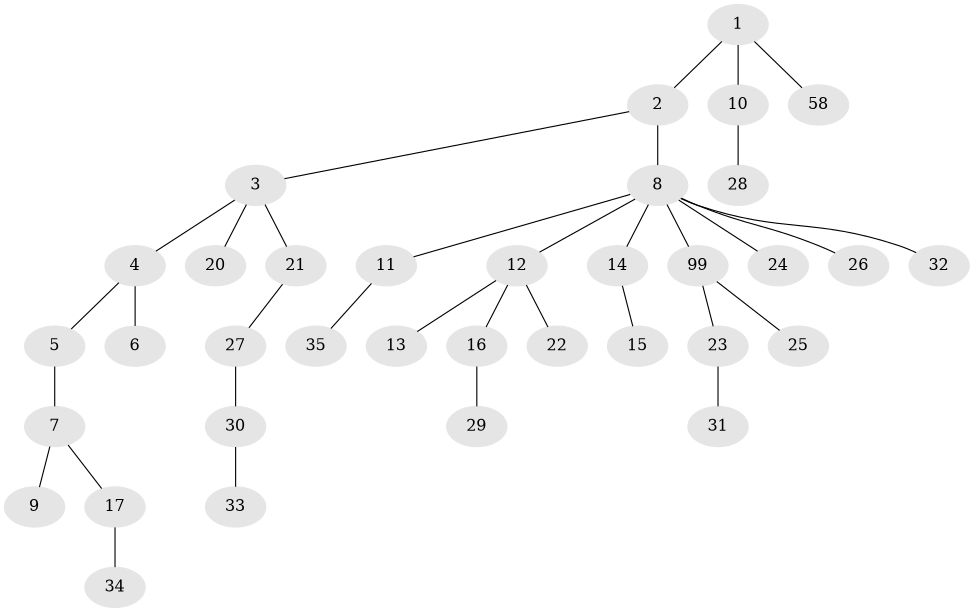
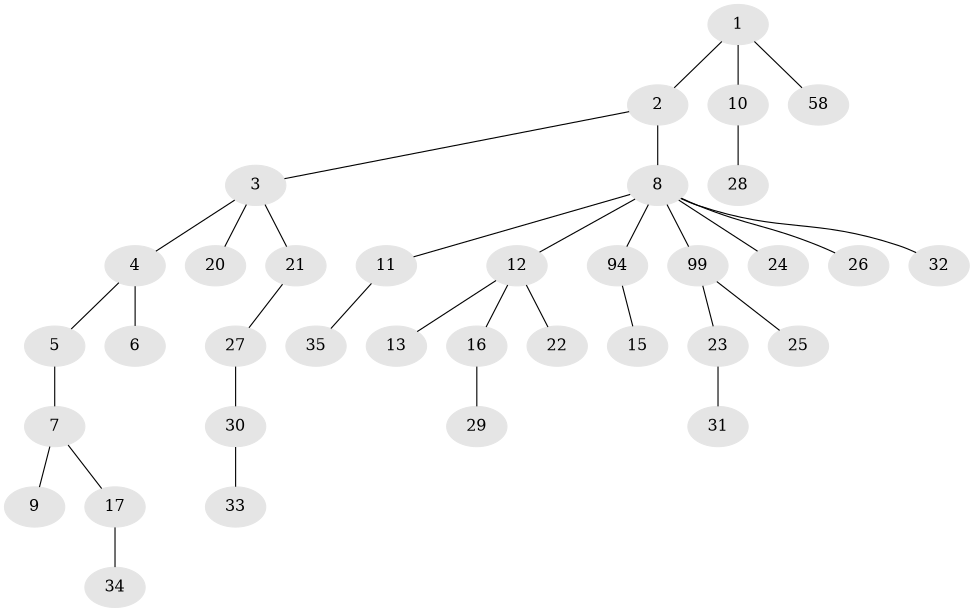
(618, 266) -> (618, 266)
